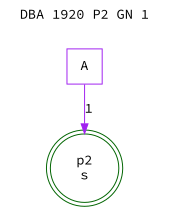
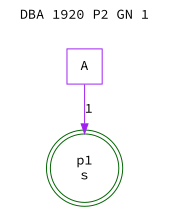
(85, 168) -> (85, 168)
